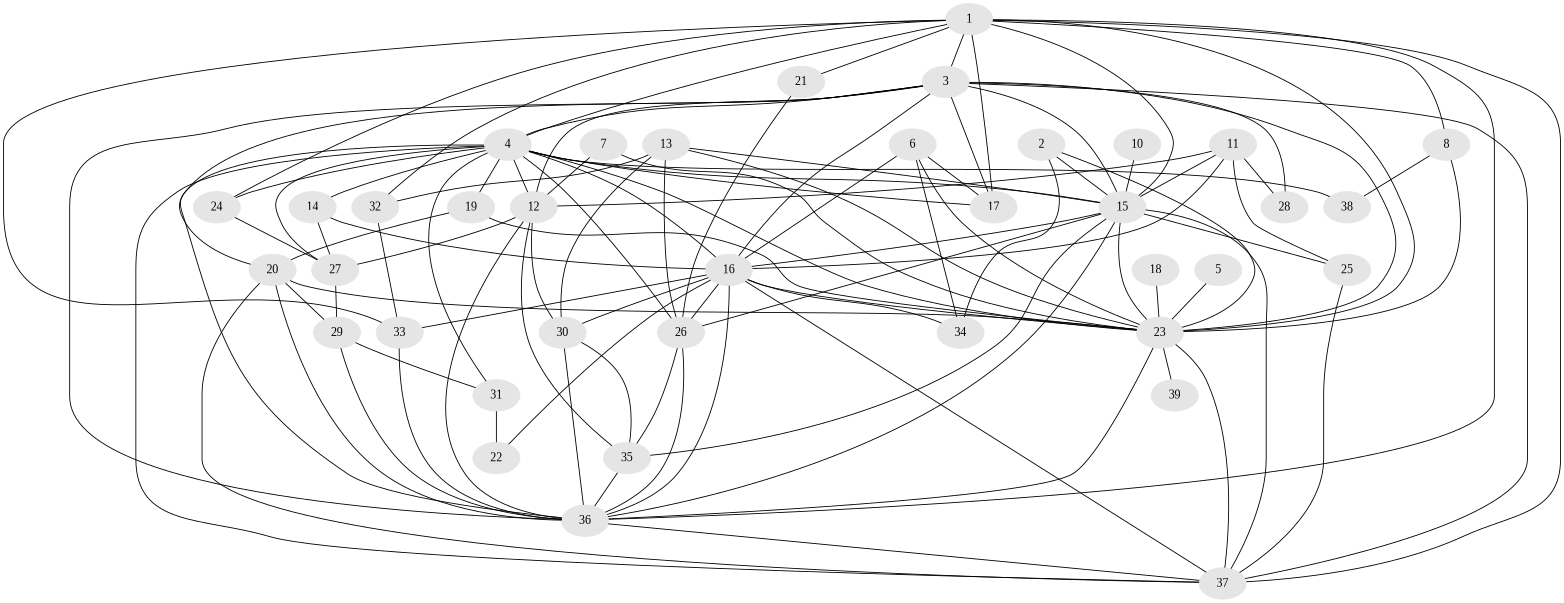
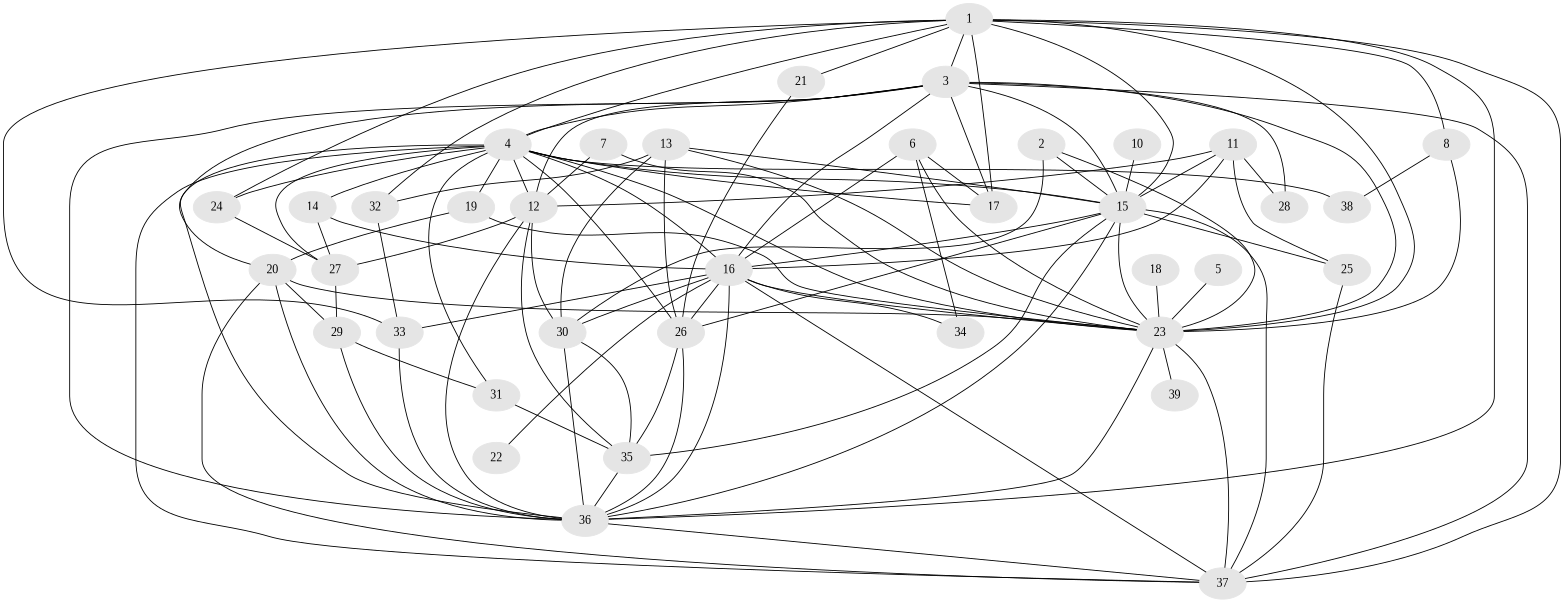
(1004, 248) -> (828, 248)
(496, 427) -> (562, 427)
